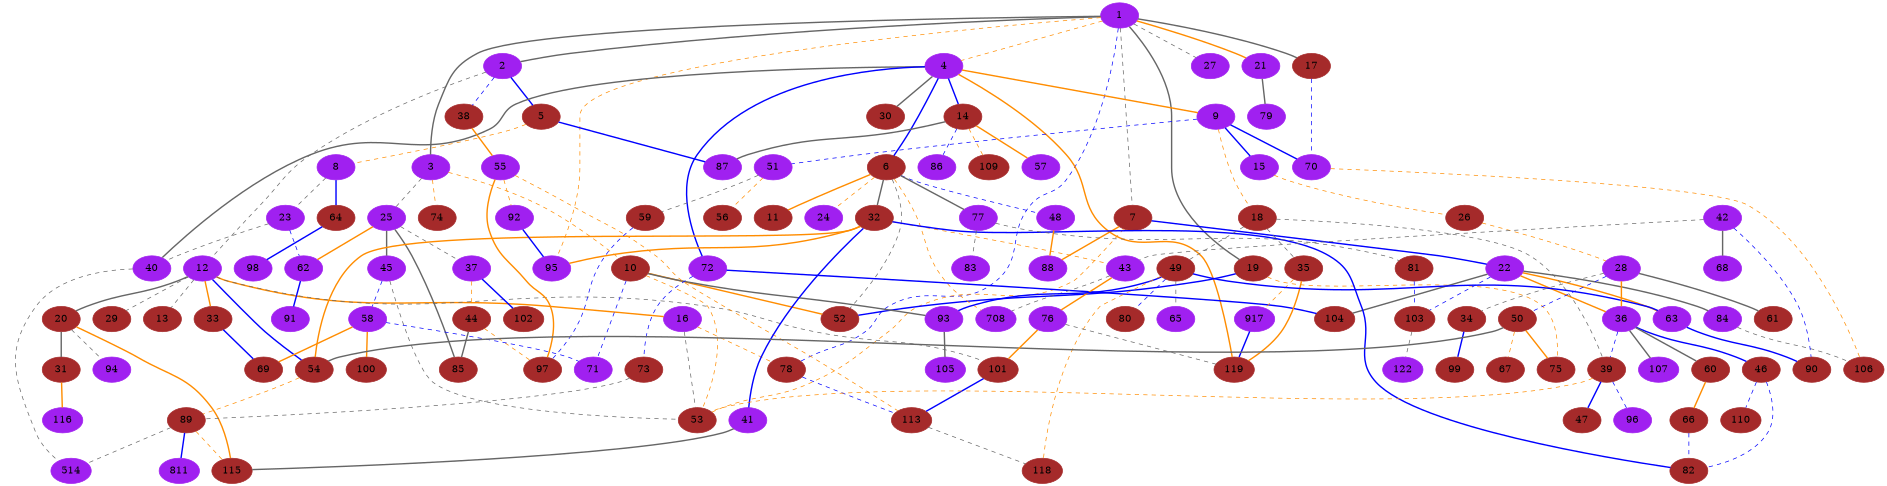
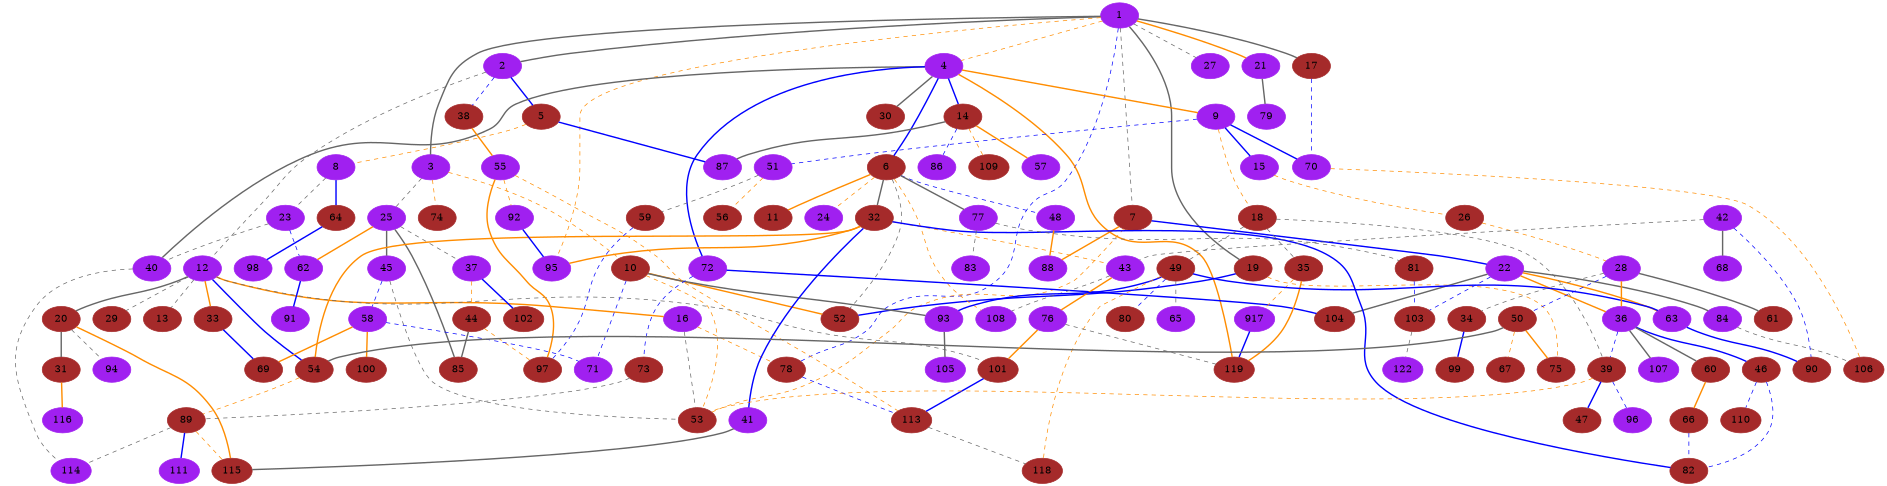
(996, 319) -> (996, 319)
(71, 471) -> (71, 471)
(179, 471) -> (179, 471)
